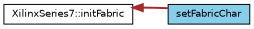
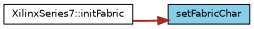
(156, 8) -> (145, 21)
